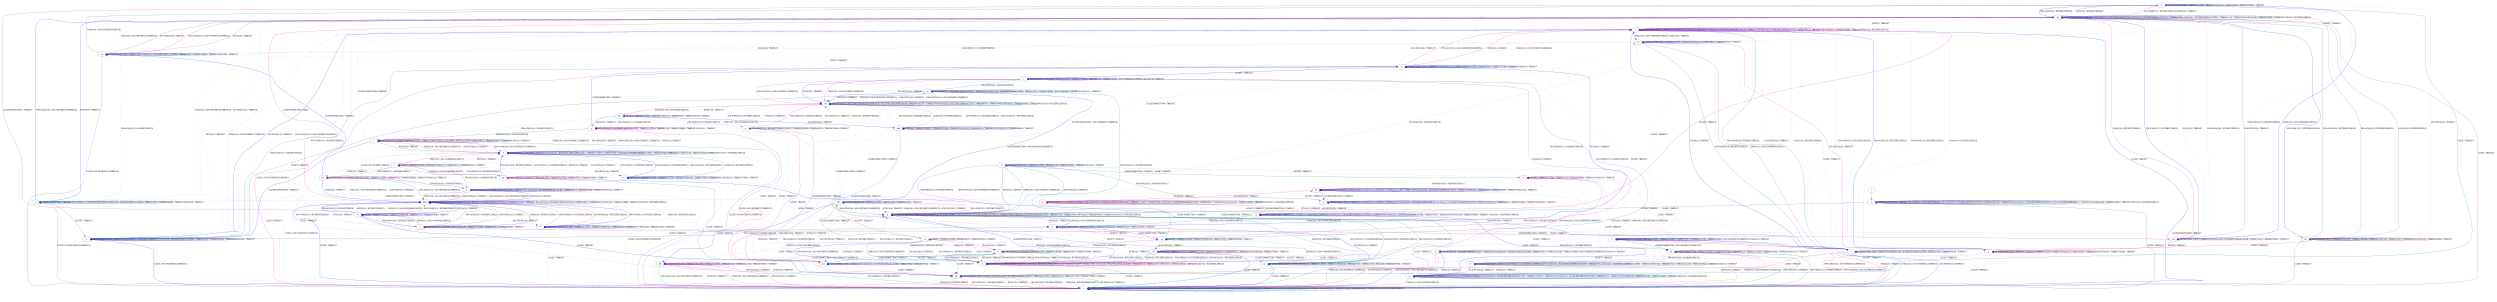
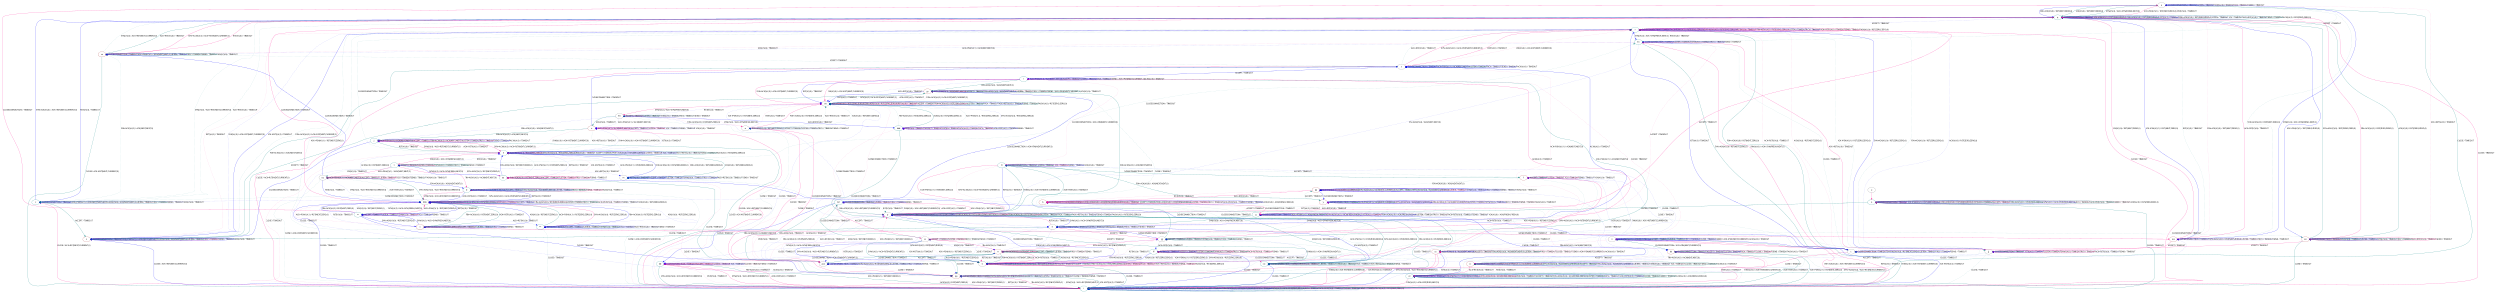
(1101, 9) -> (2108, 9)
(295, 110) -> (295, 110)
none -> (682, 252)
(2039, 284) -> (2039, 284)
